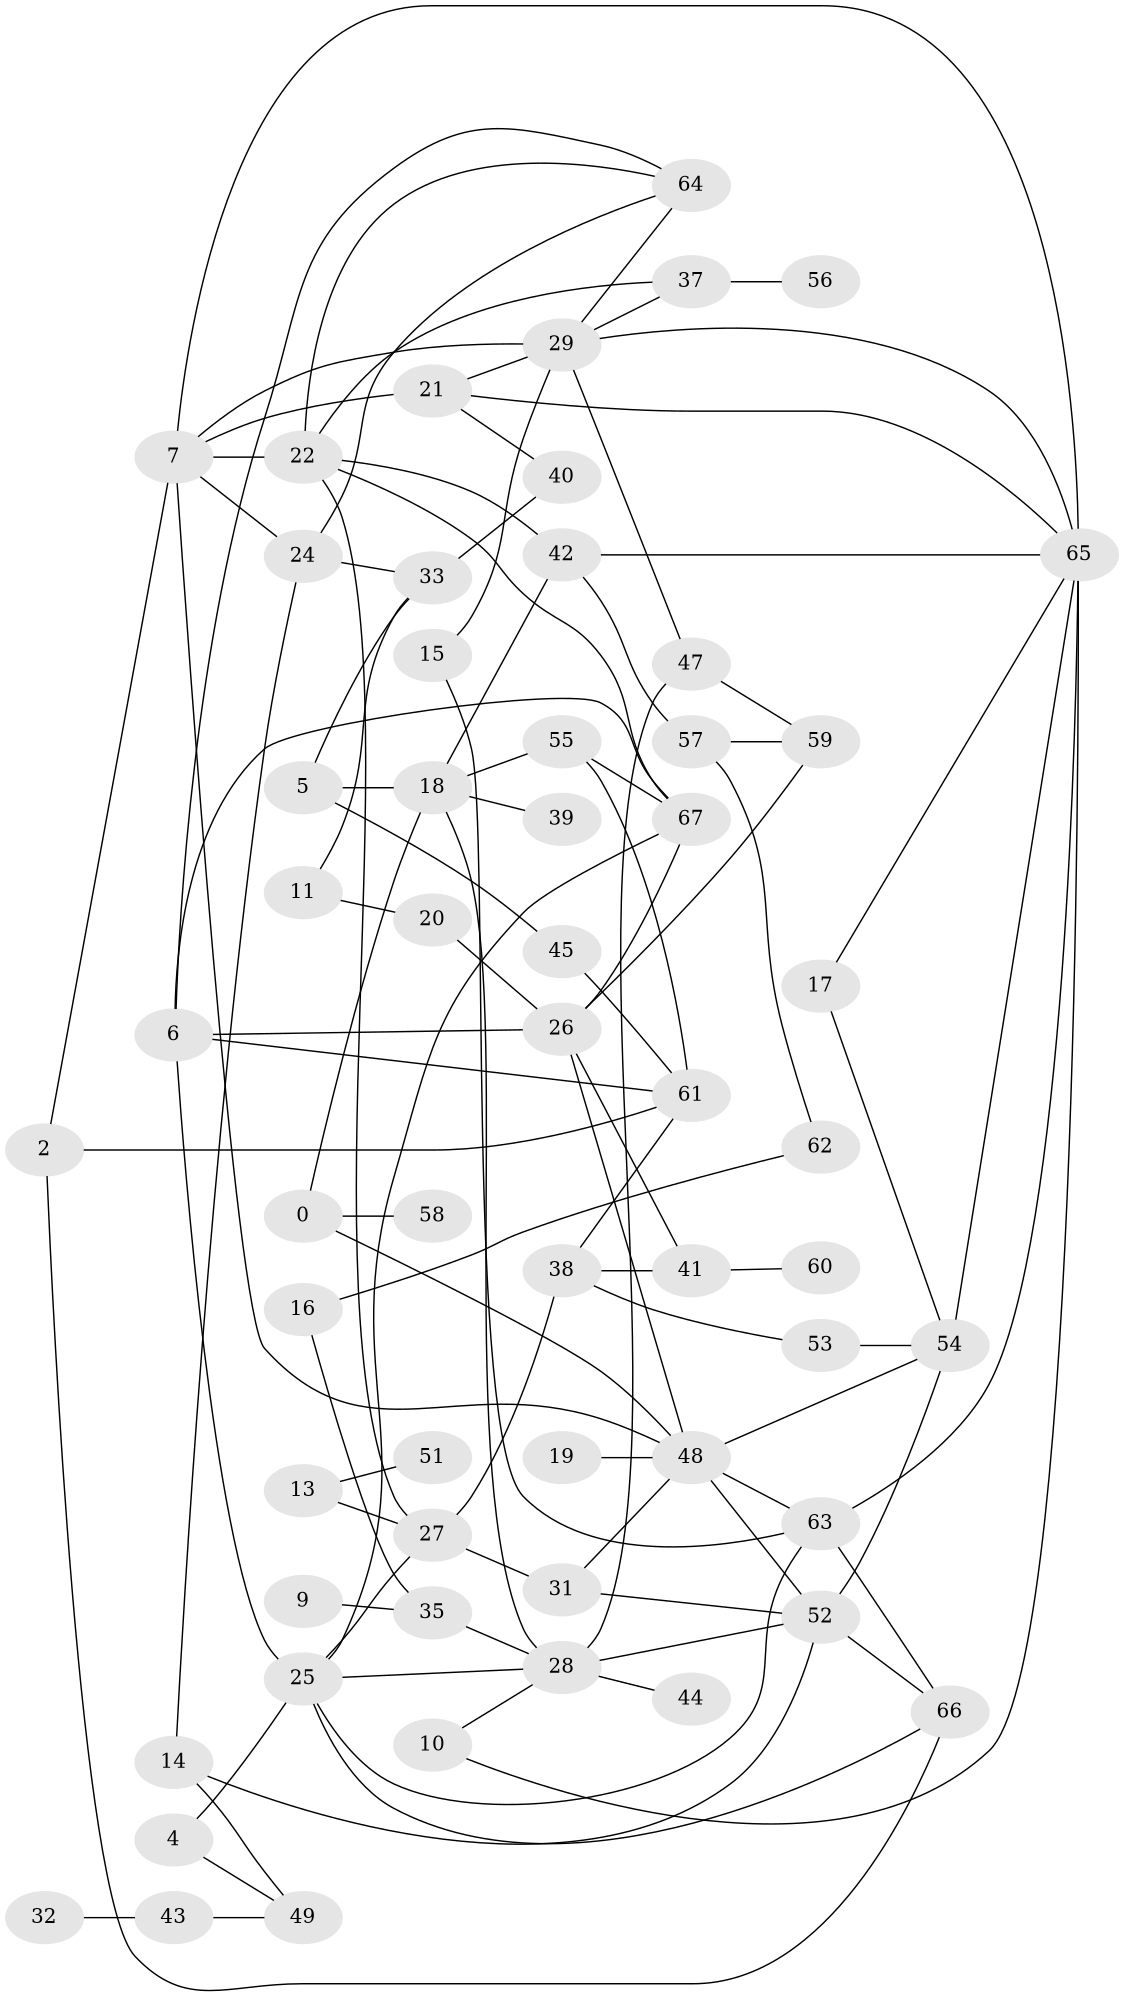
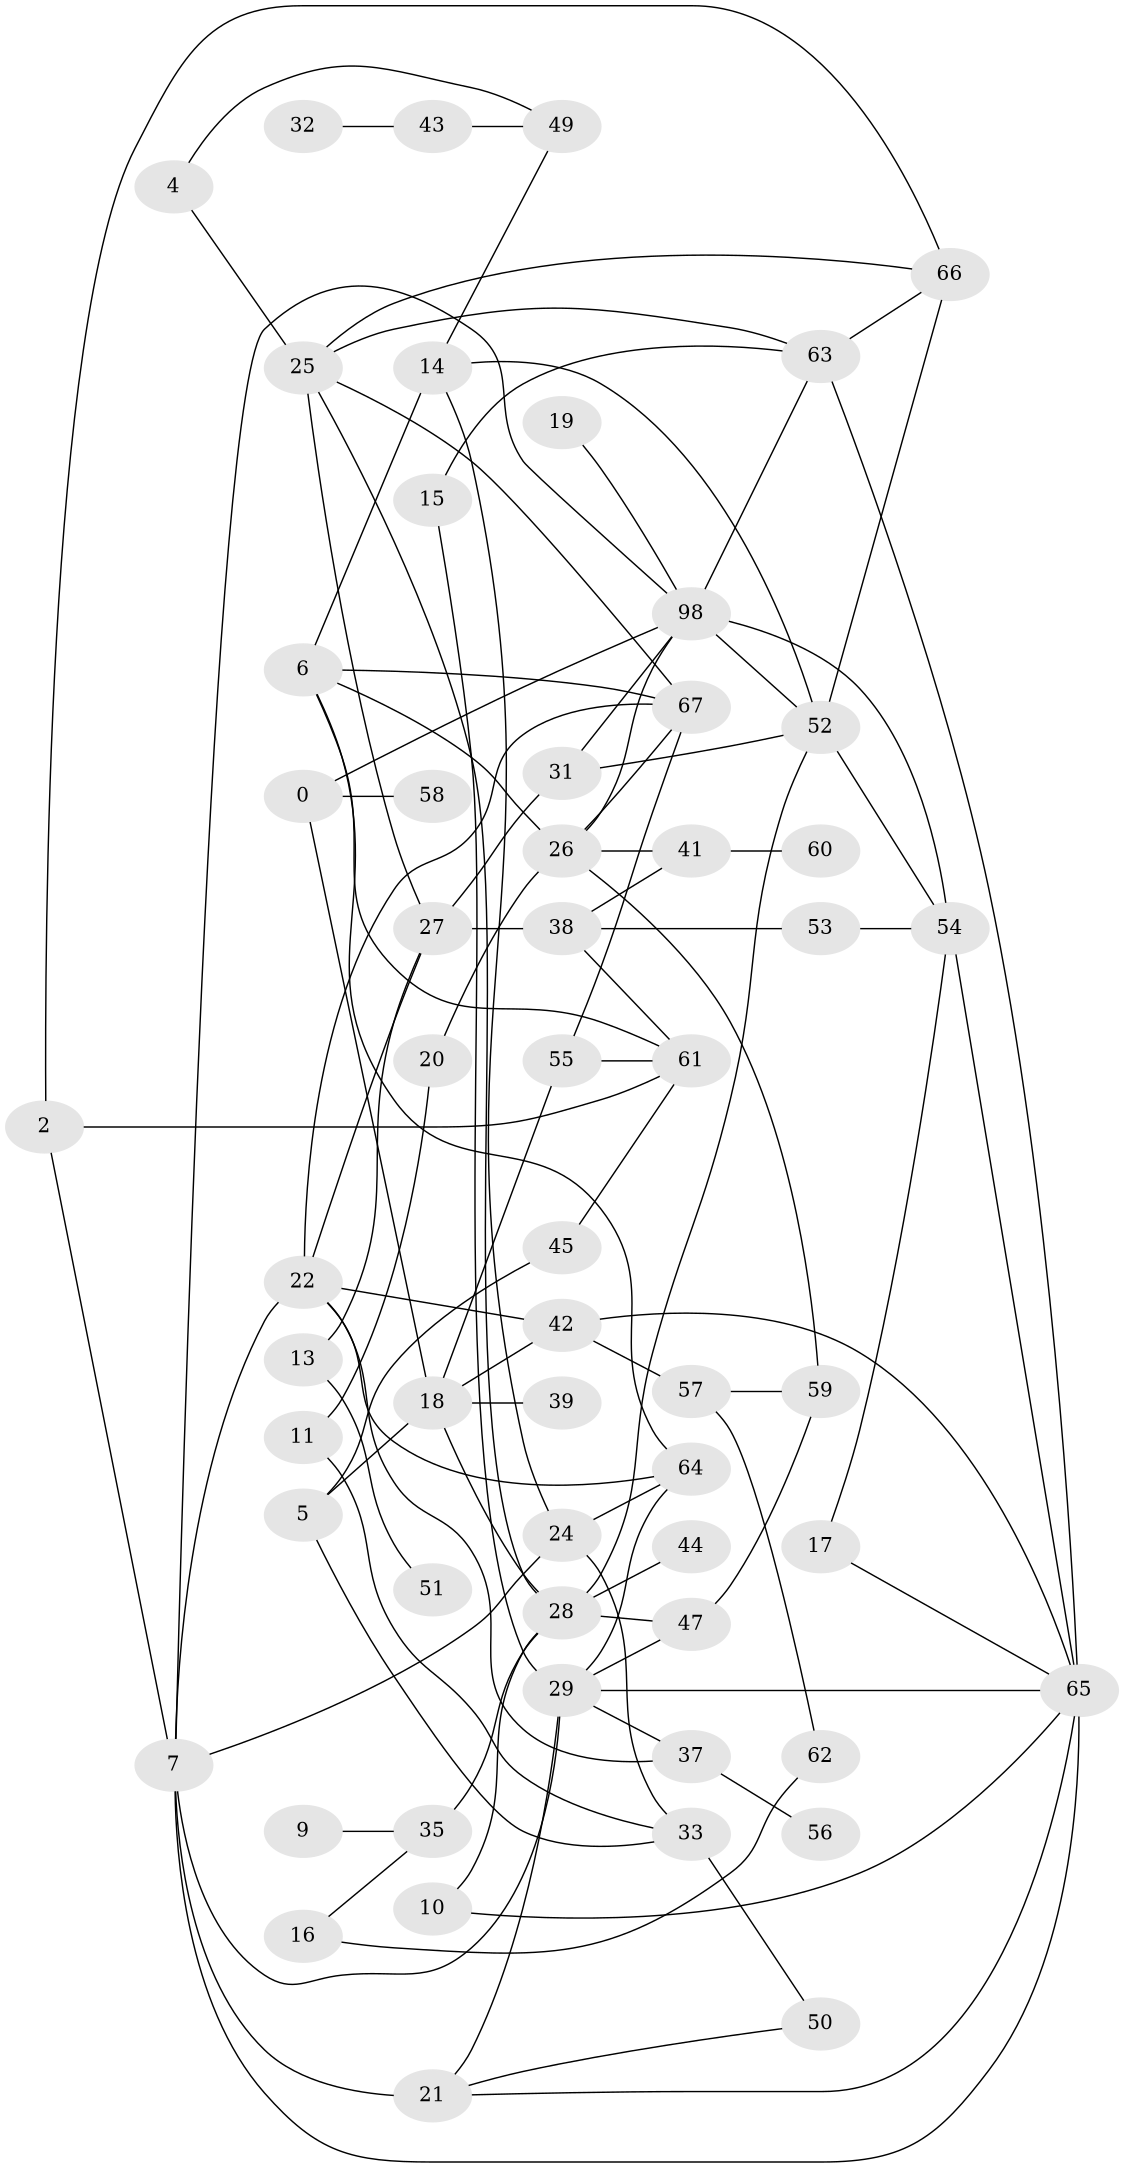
(562, 477) -> (821, 2024)
(210, 1395) -> (368, 519)
(691, 1458) -> (691, 614)
